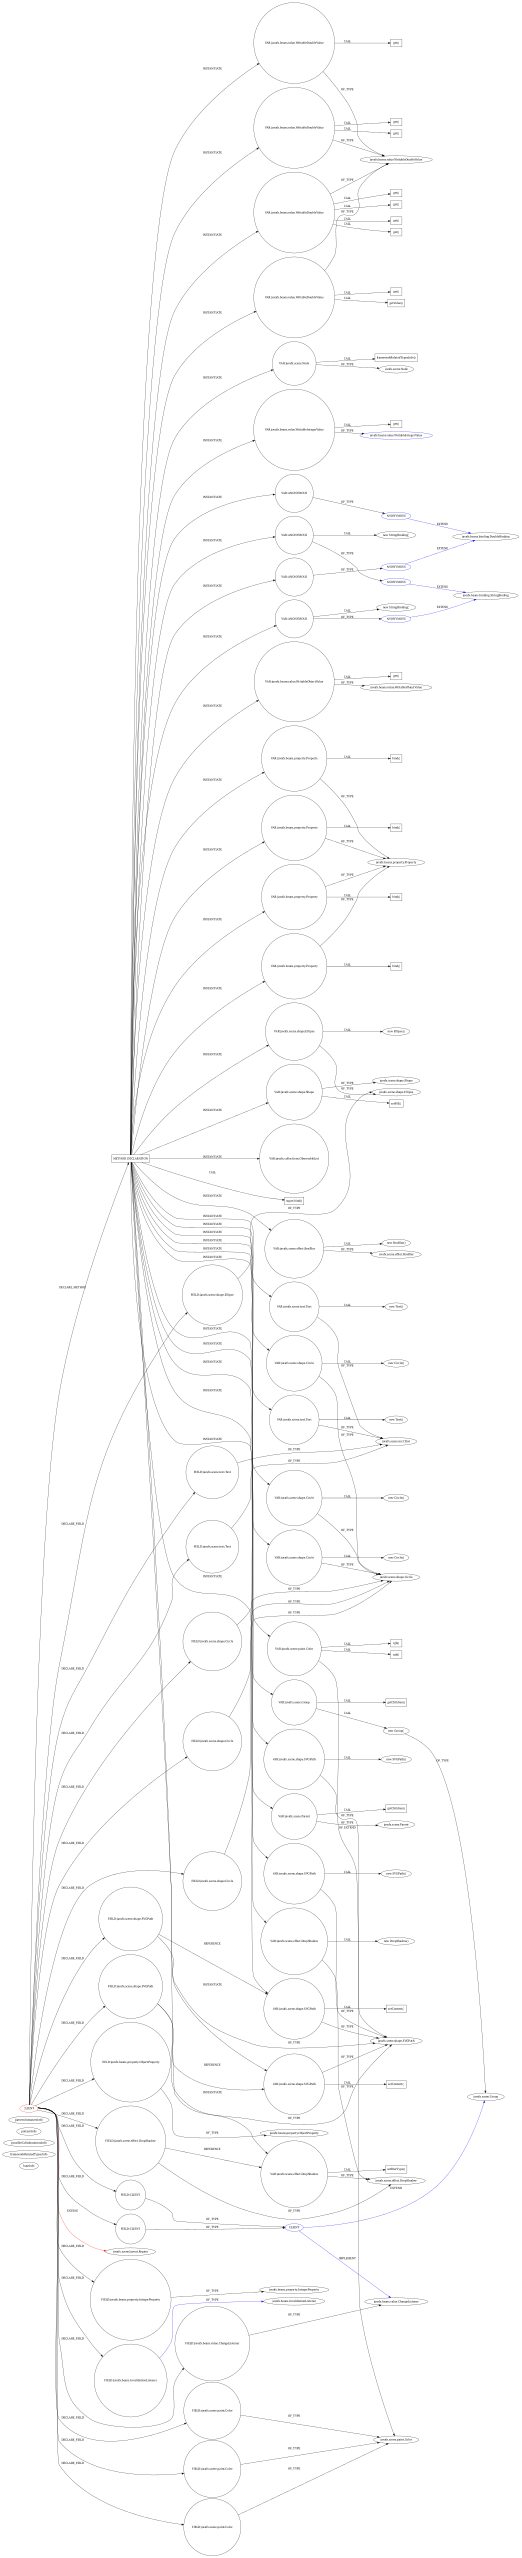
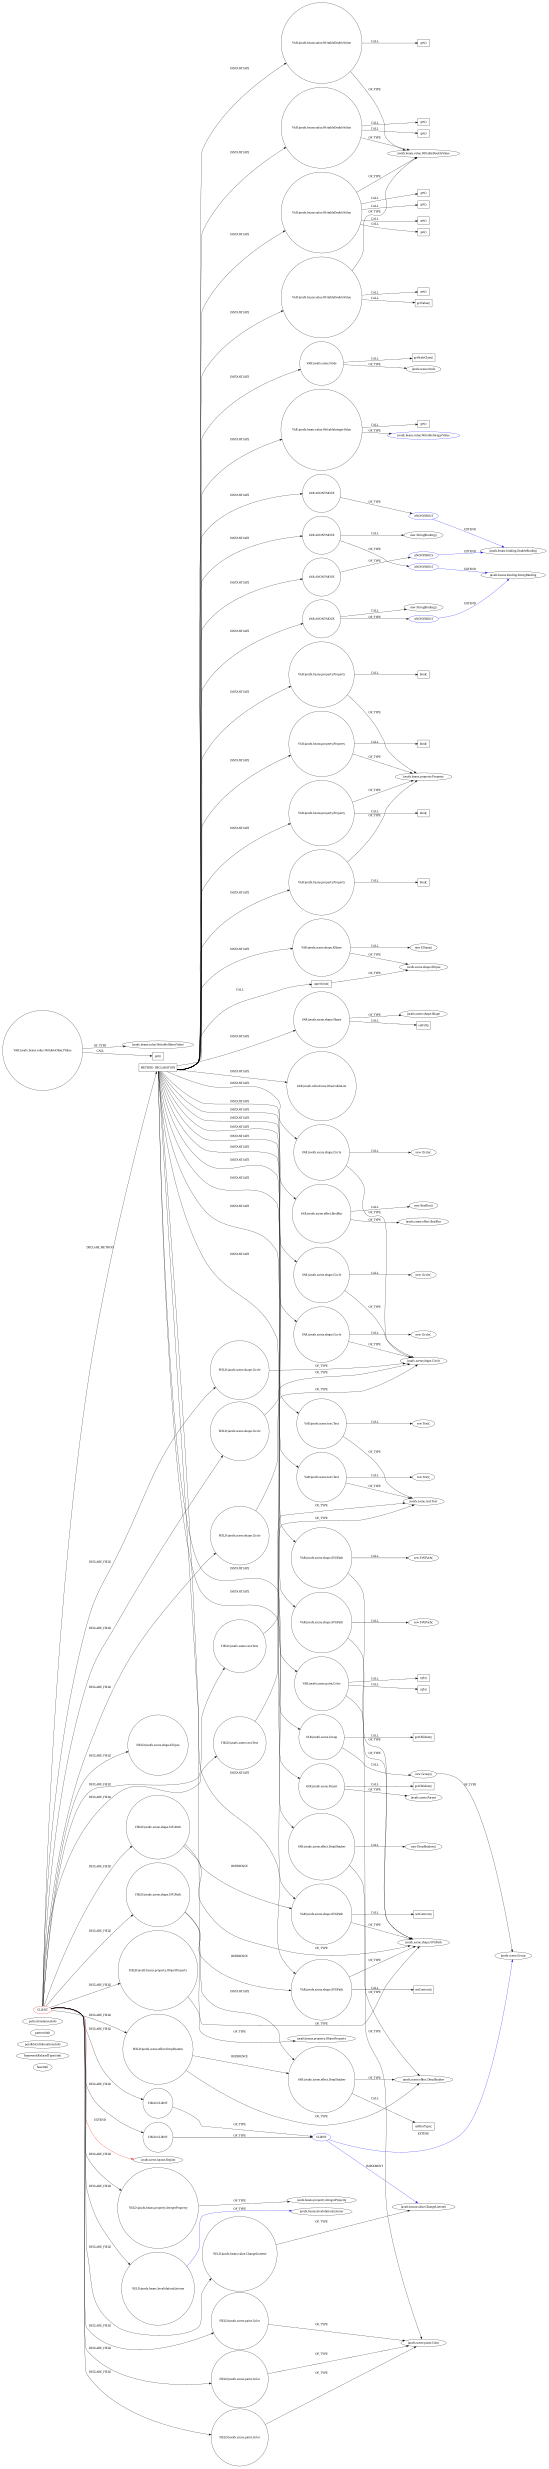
(396, 358) -> (424, 358)
(146, 908) -> none
(327, 1213) -> (369, 977)
(347, 1828) -> (375, 2032)
